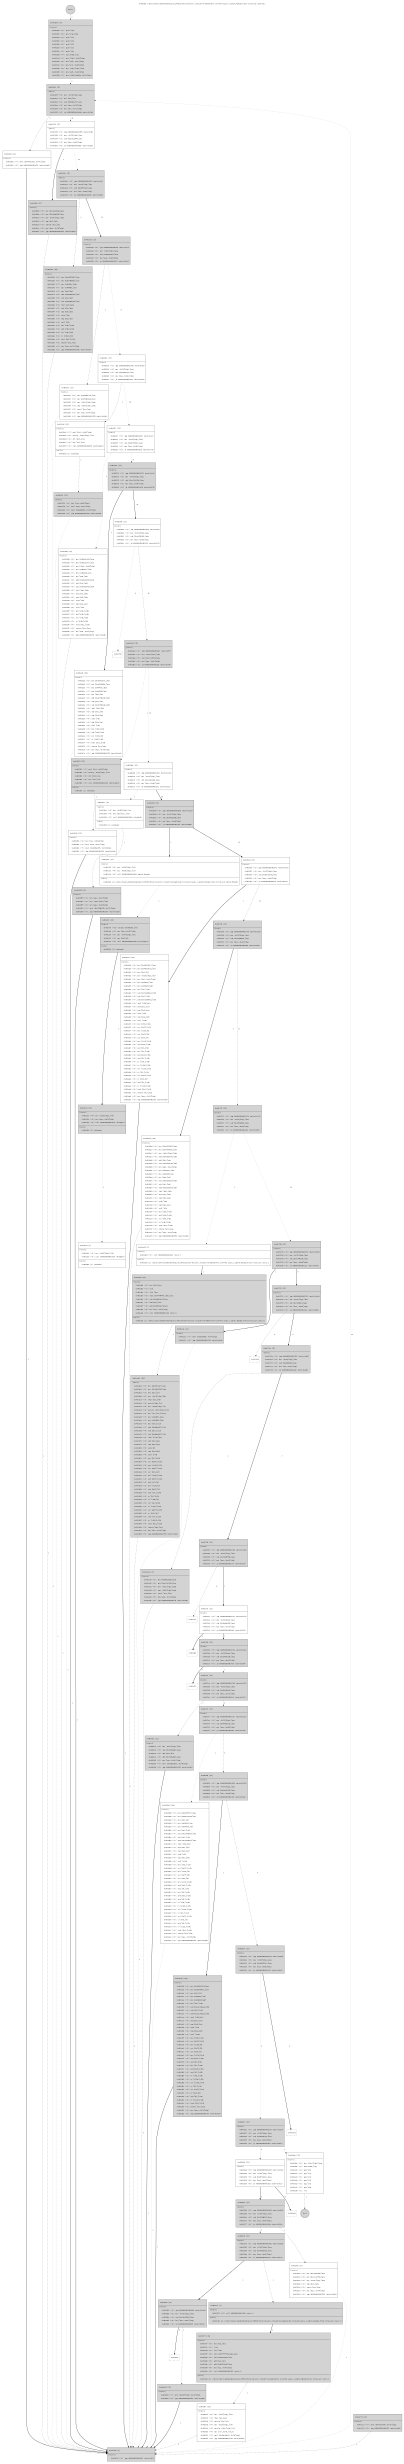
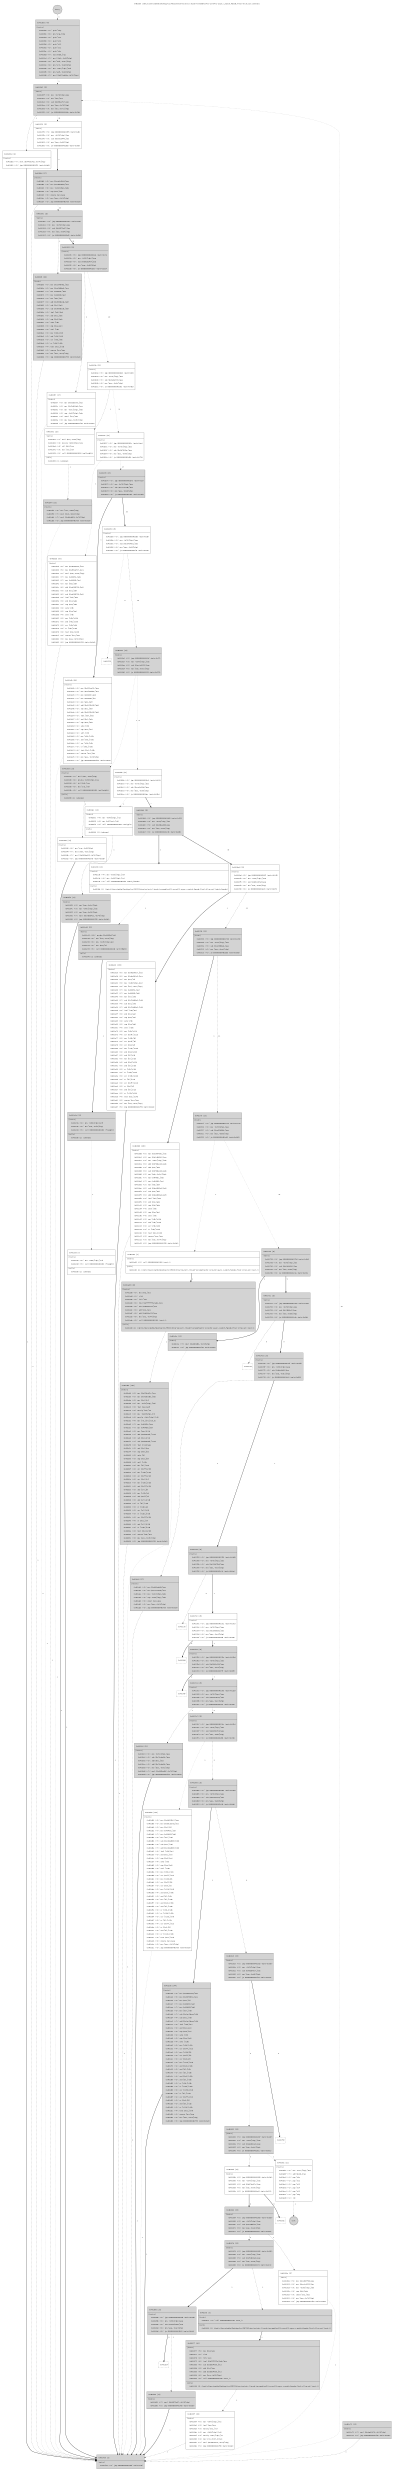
(75, 159) -> (58, 207)
